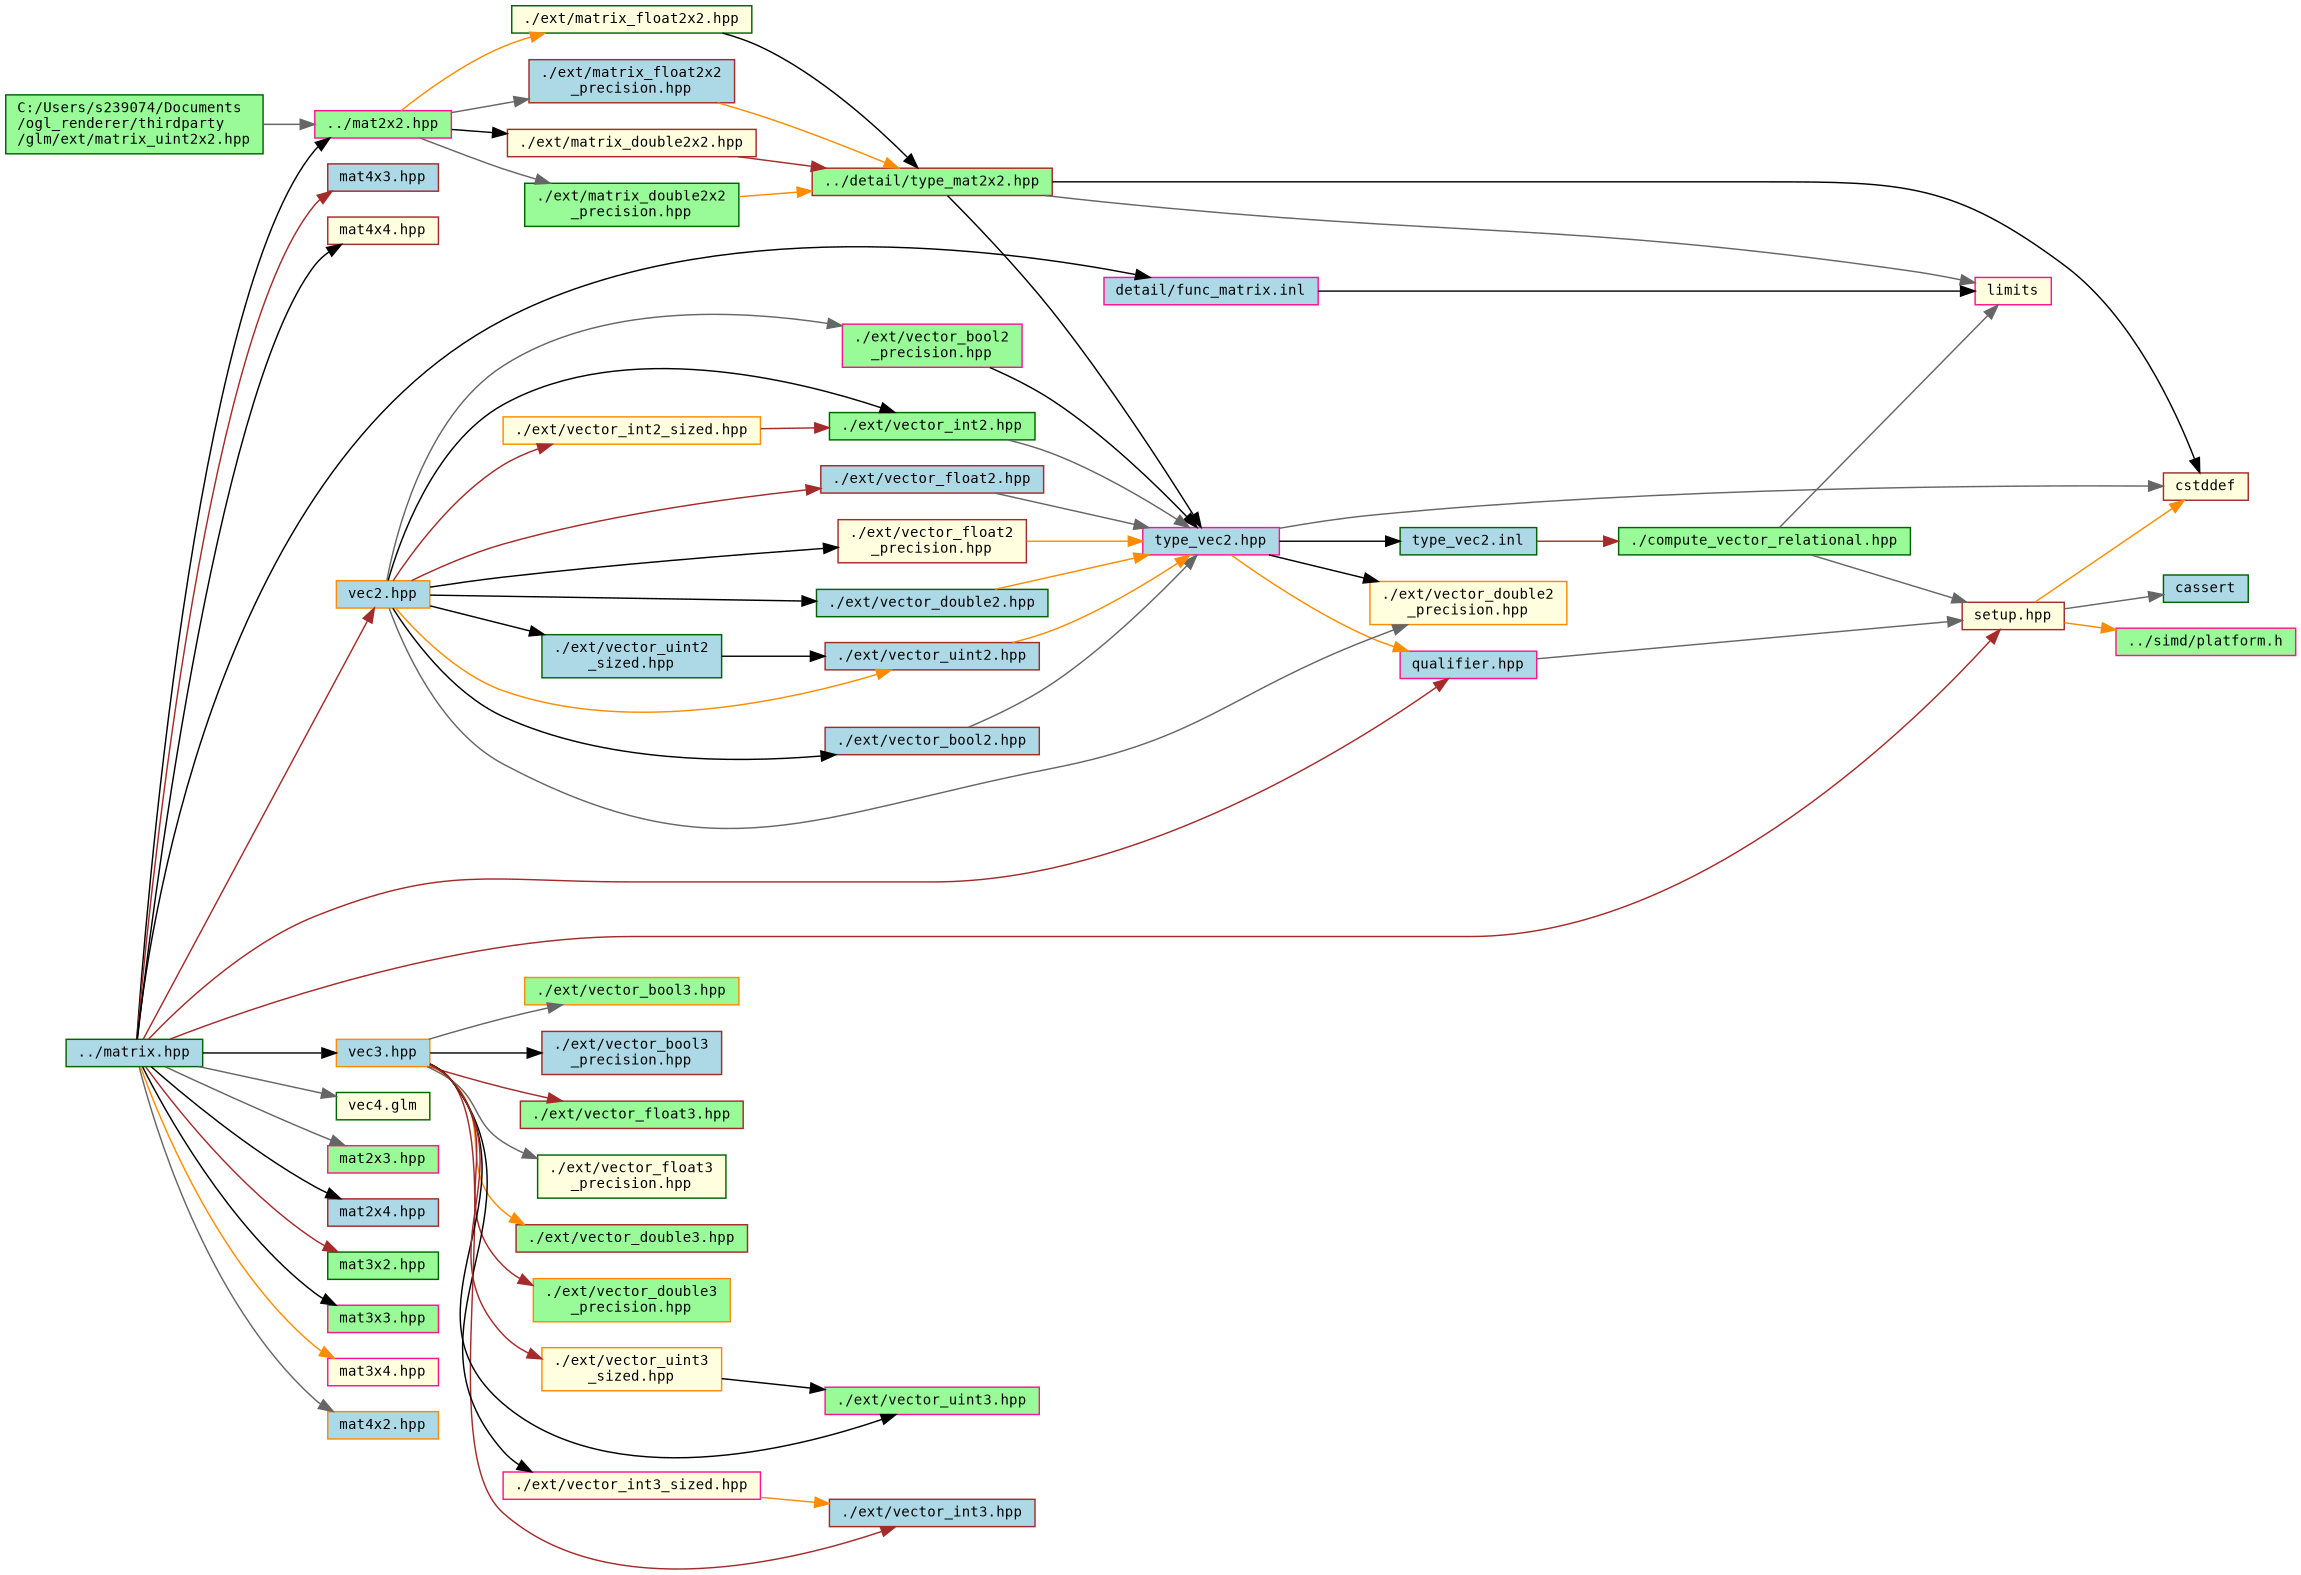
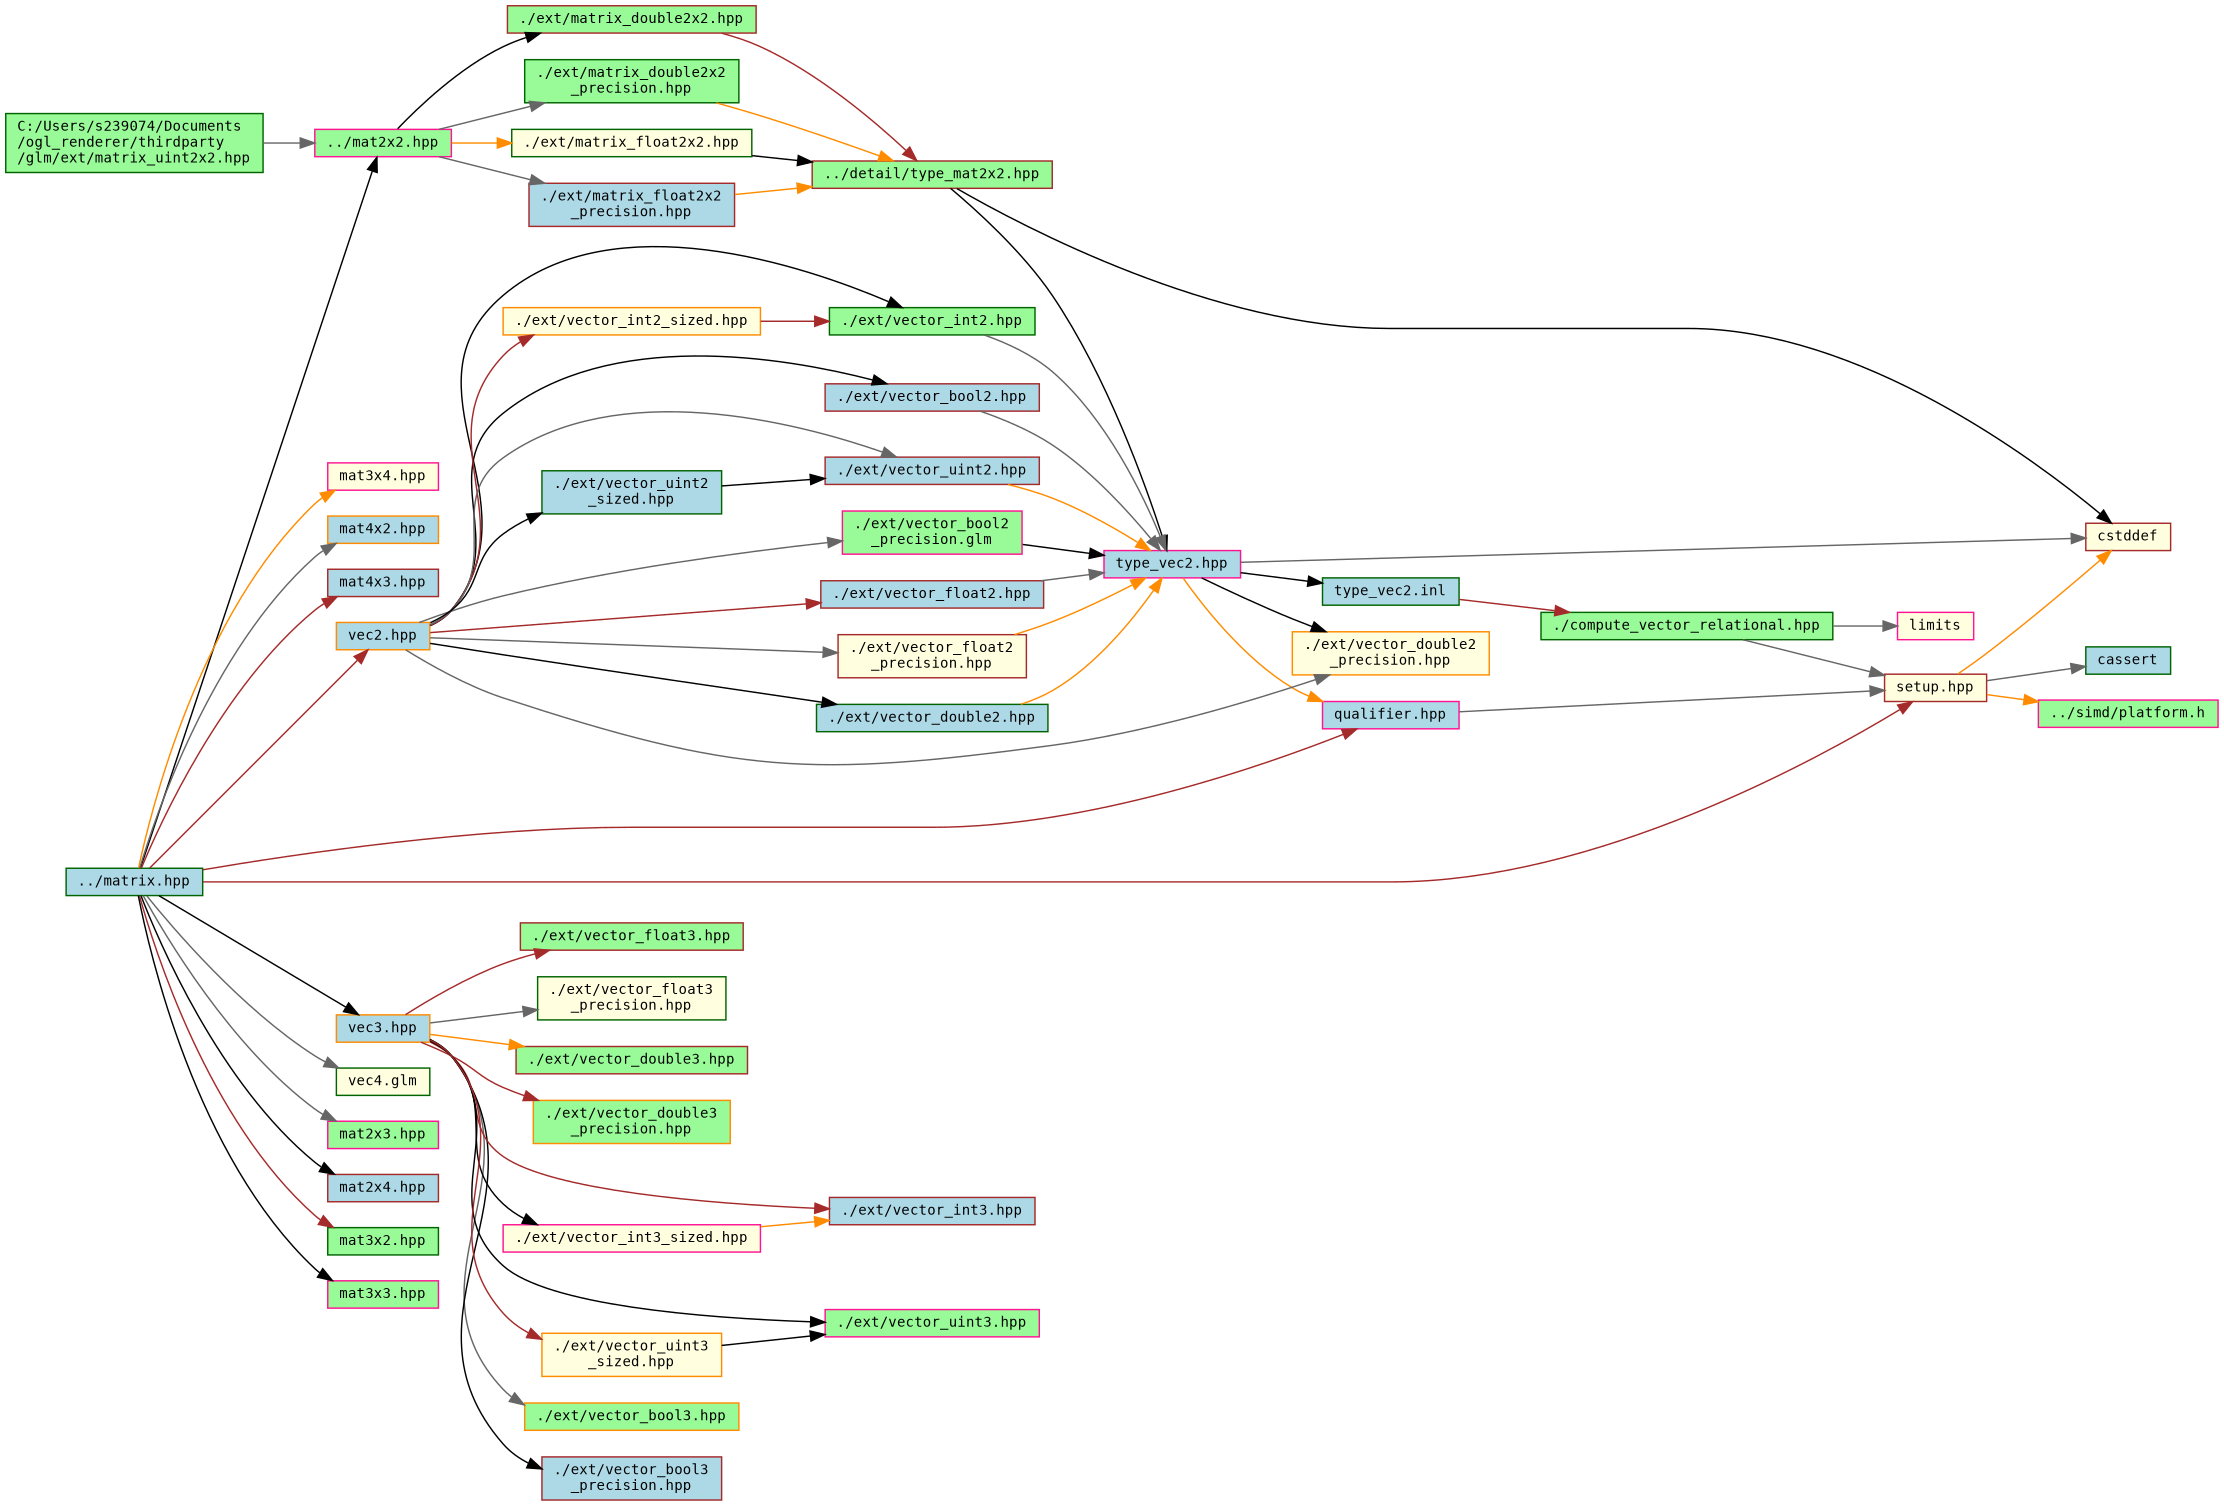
(632, 143) -> (632, 19)
(383, 231) -> none
(1504, 231) -> none
(1211, 291) -> none
(932, 346) -> (932, 533)
(626, 564) -> (627, 645)
(623, 711) -> (595, 419)
